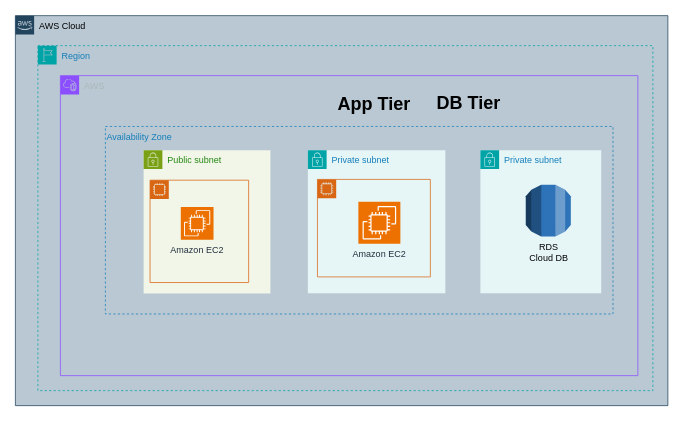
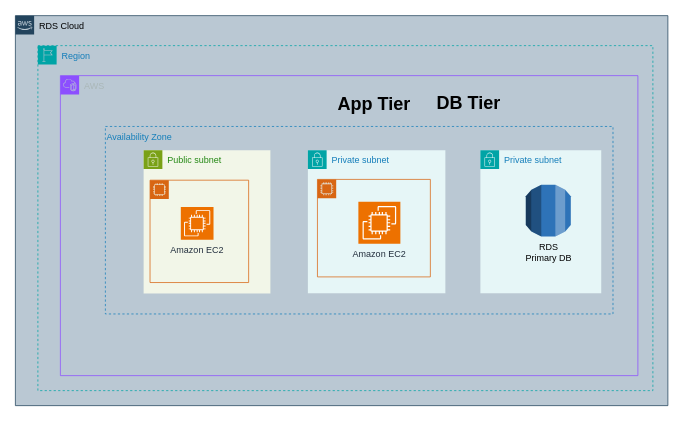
(60, 26) -> (60, 26)
(549, 253) -> (549, 253)
